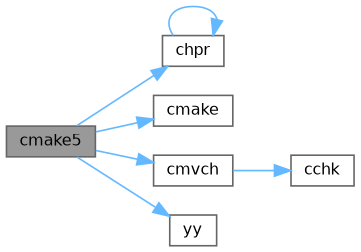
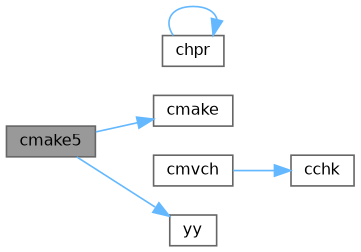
(115, 101) -> none
(117, 155) -> none
